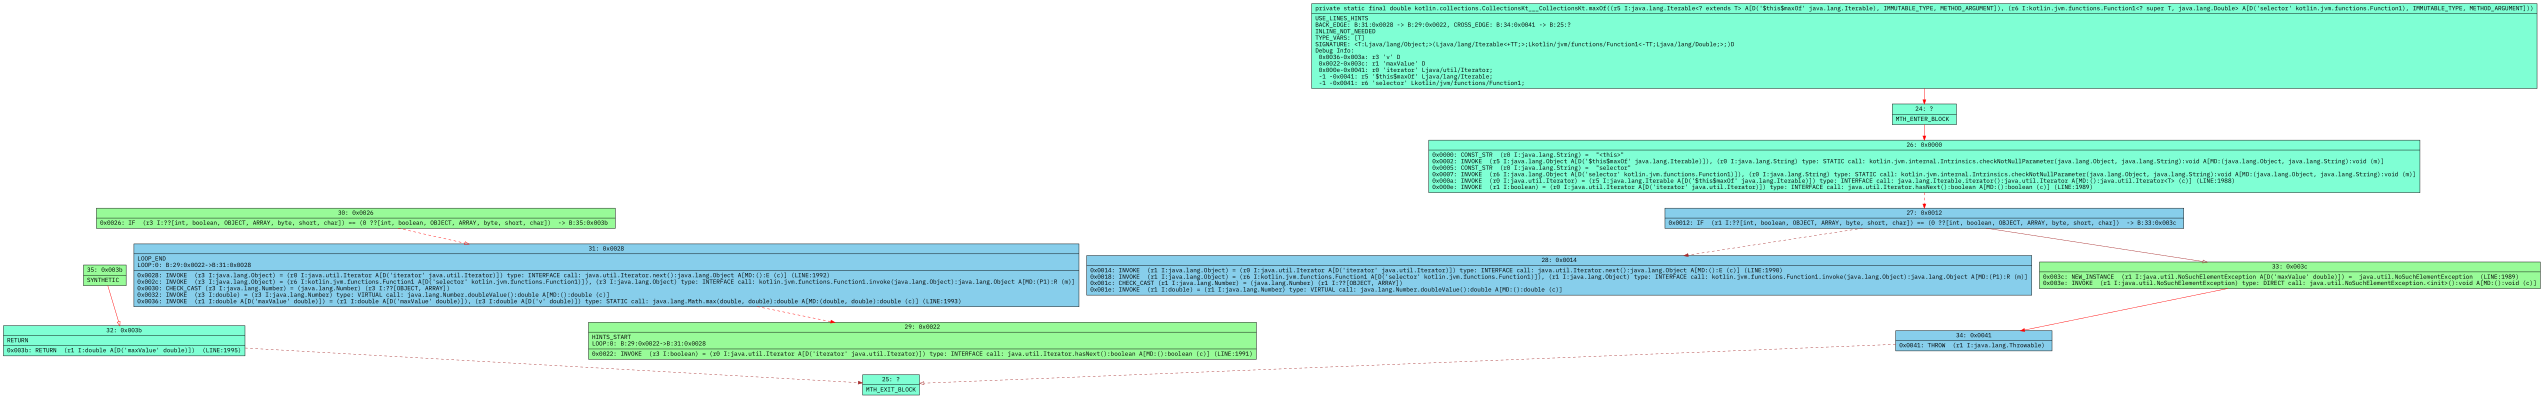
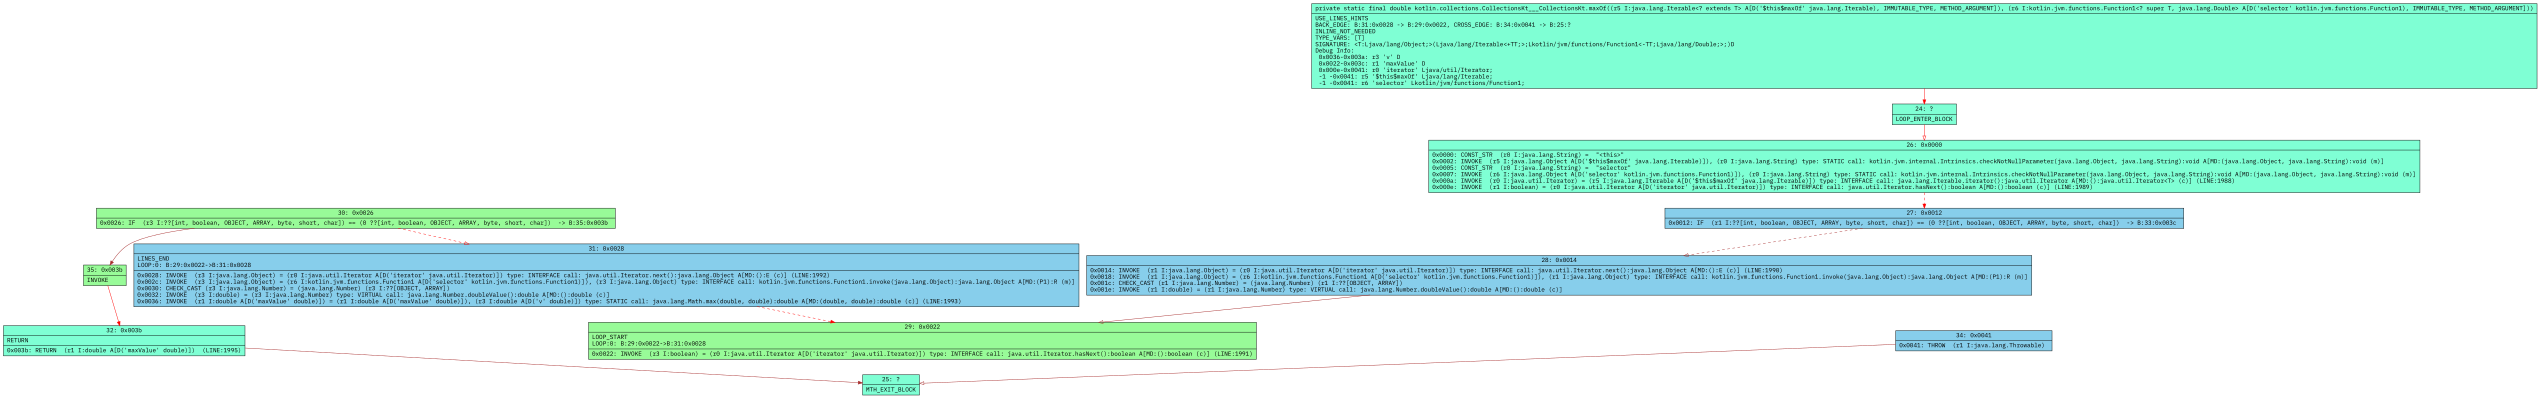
(1922, 119) -> (1924, 119)
(1924, 130) -> (1924, 130)
none -> (149, 237)
(1775, 242) -> (1775, 242)
(152, 259) -> (153, 259)
(2290, 275) -> none
(103, 280) -> (98, 280)
(113, 304) -> (113, 304)
none -> (1237, 308)
(612, 337) -> (610, 337)
(1410, 364) -> (1410, 364)
(552, 365) -> (552, 365)
